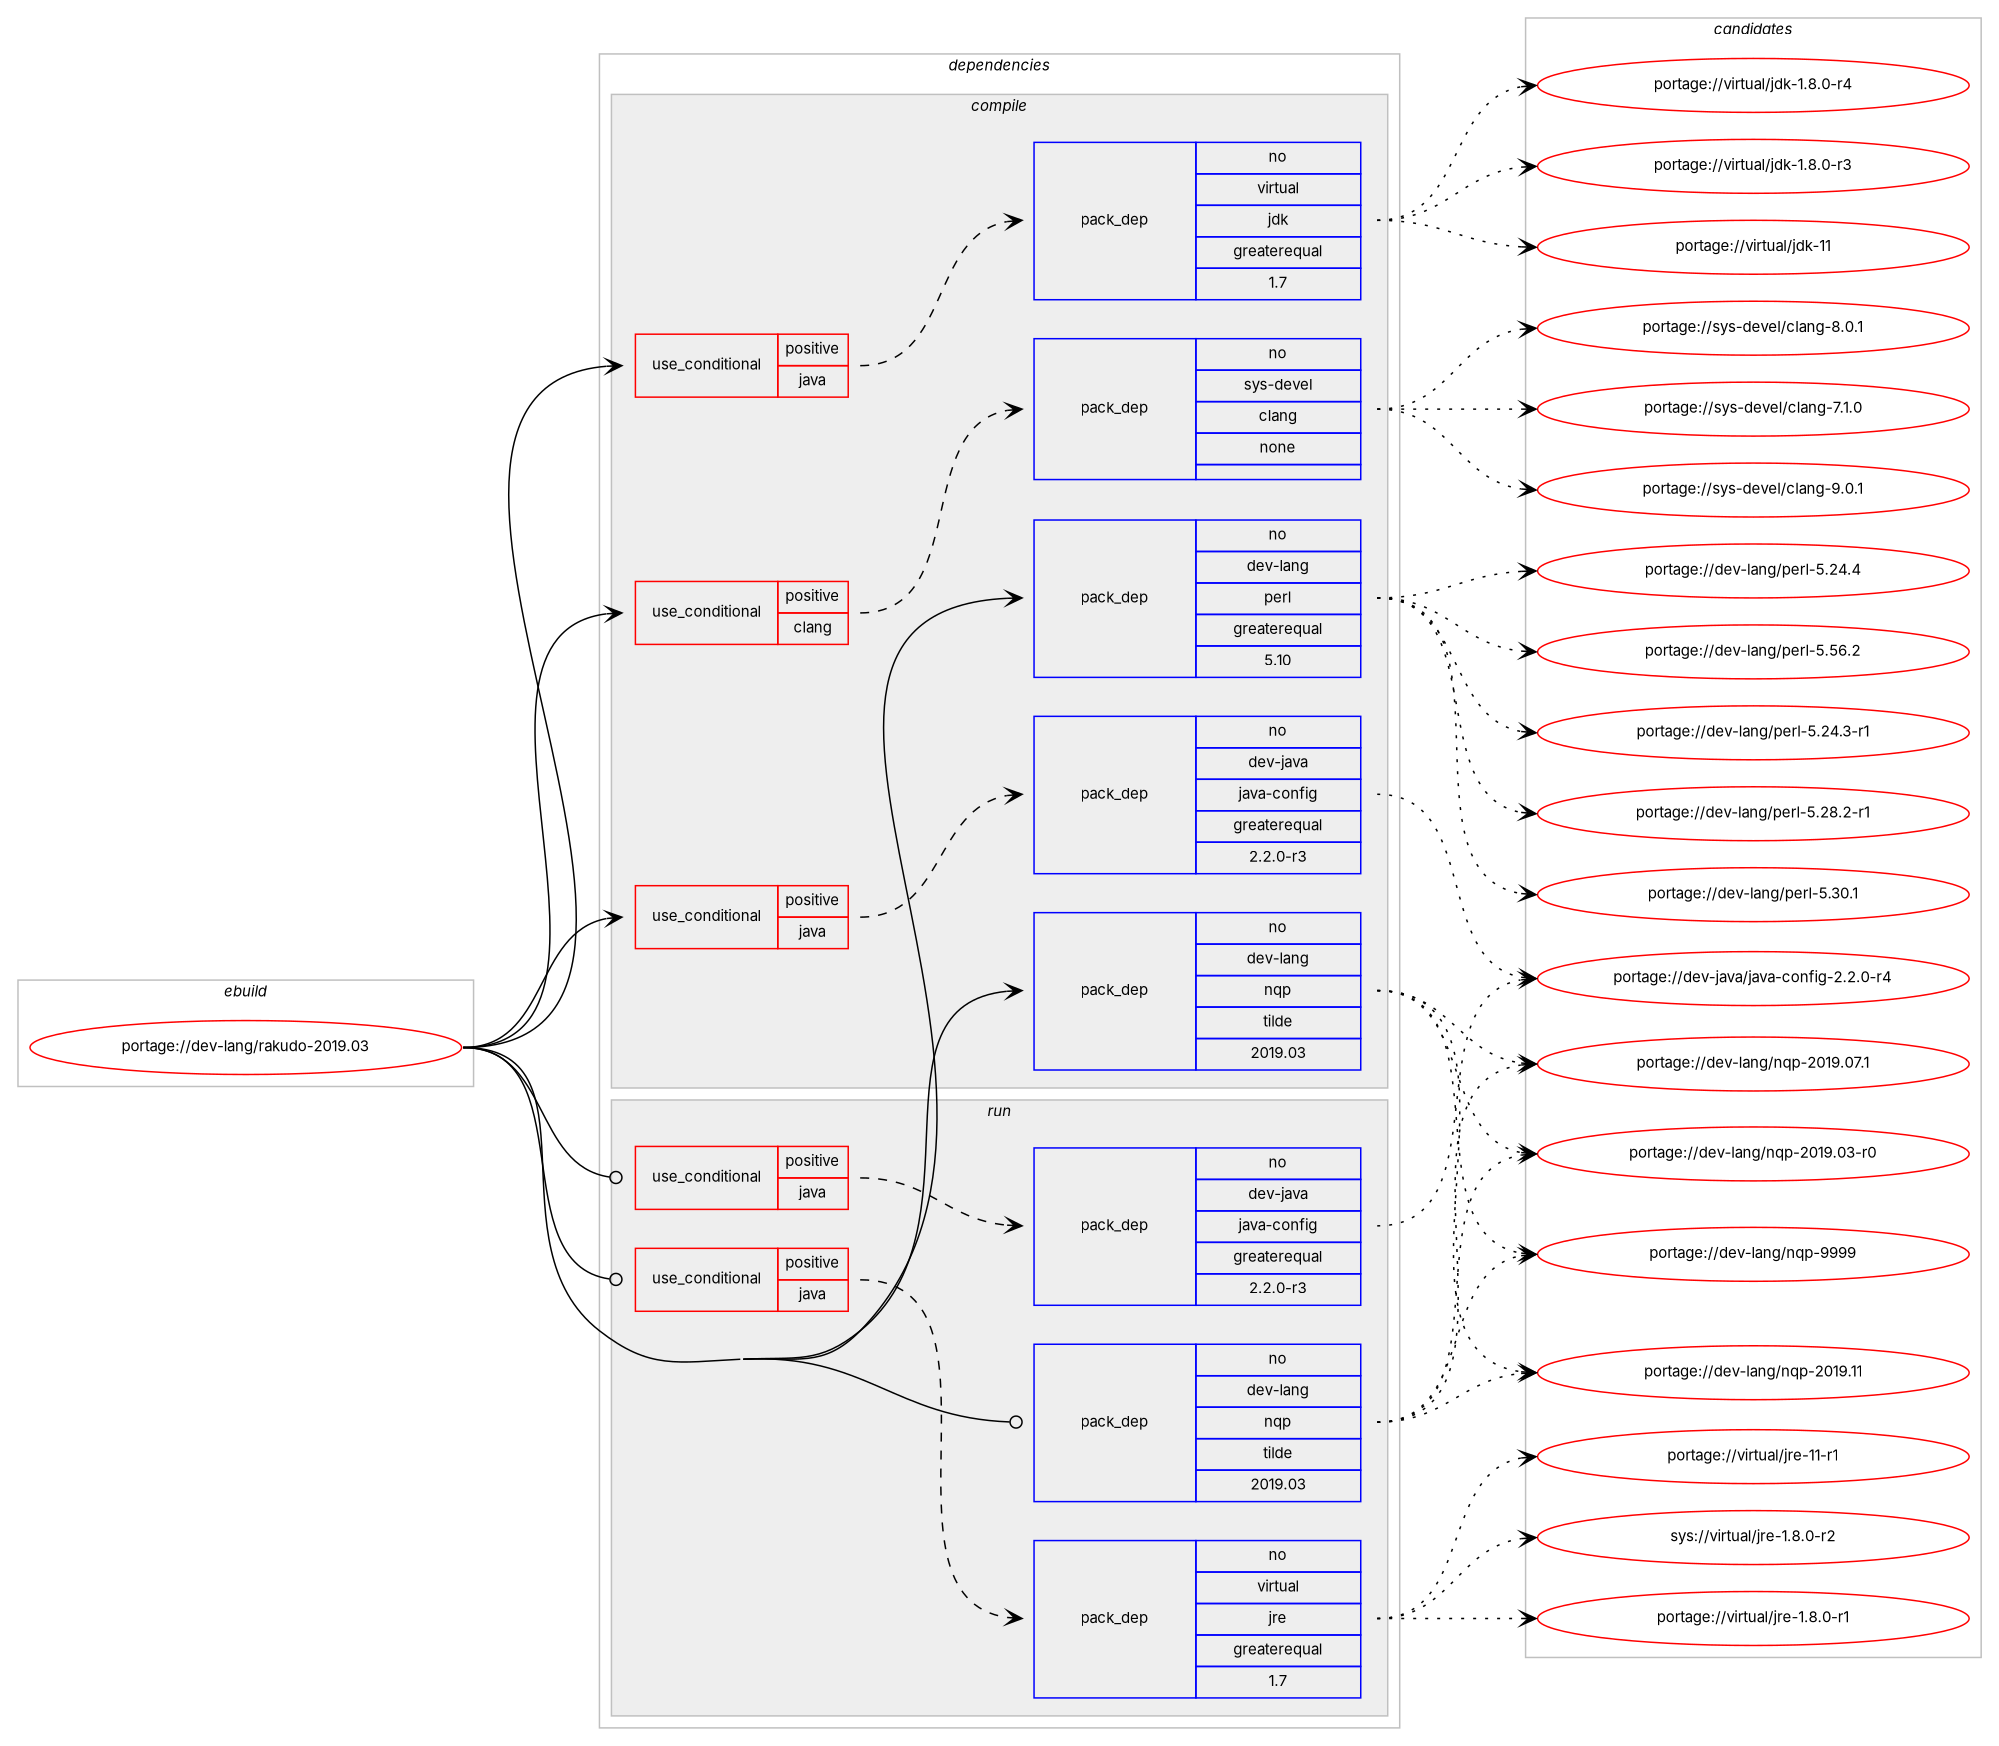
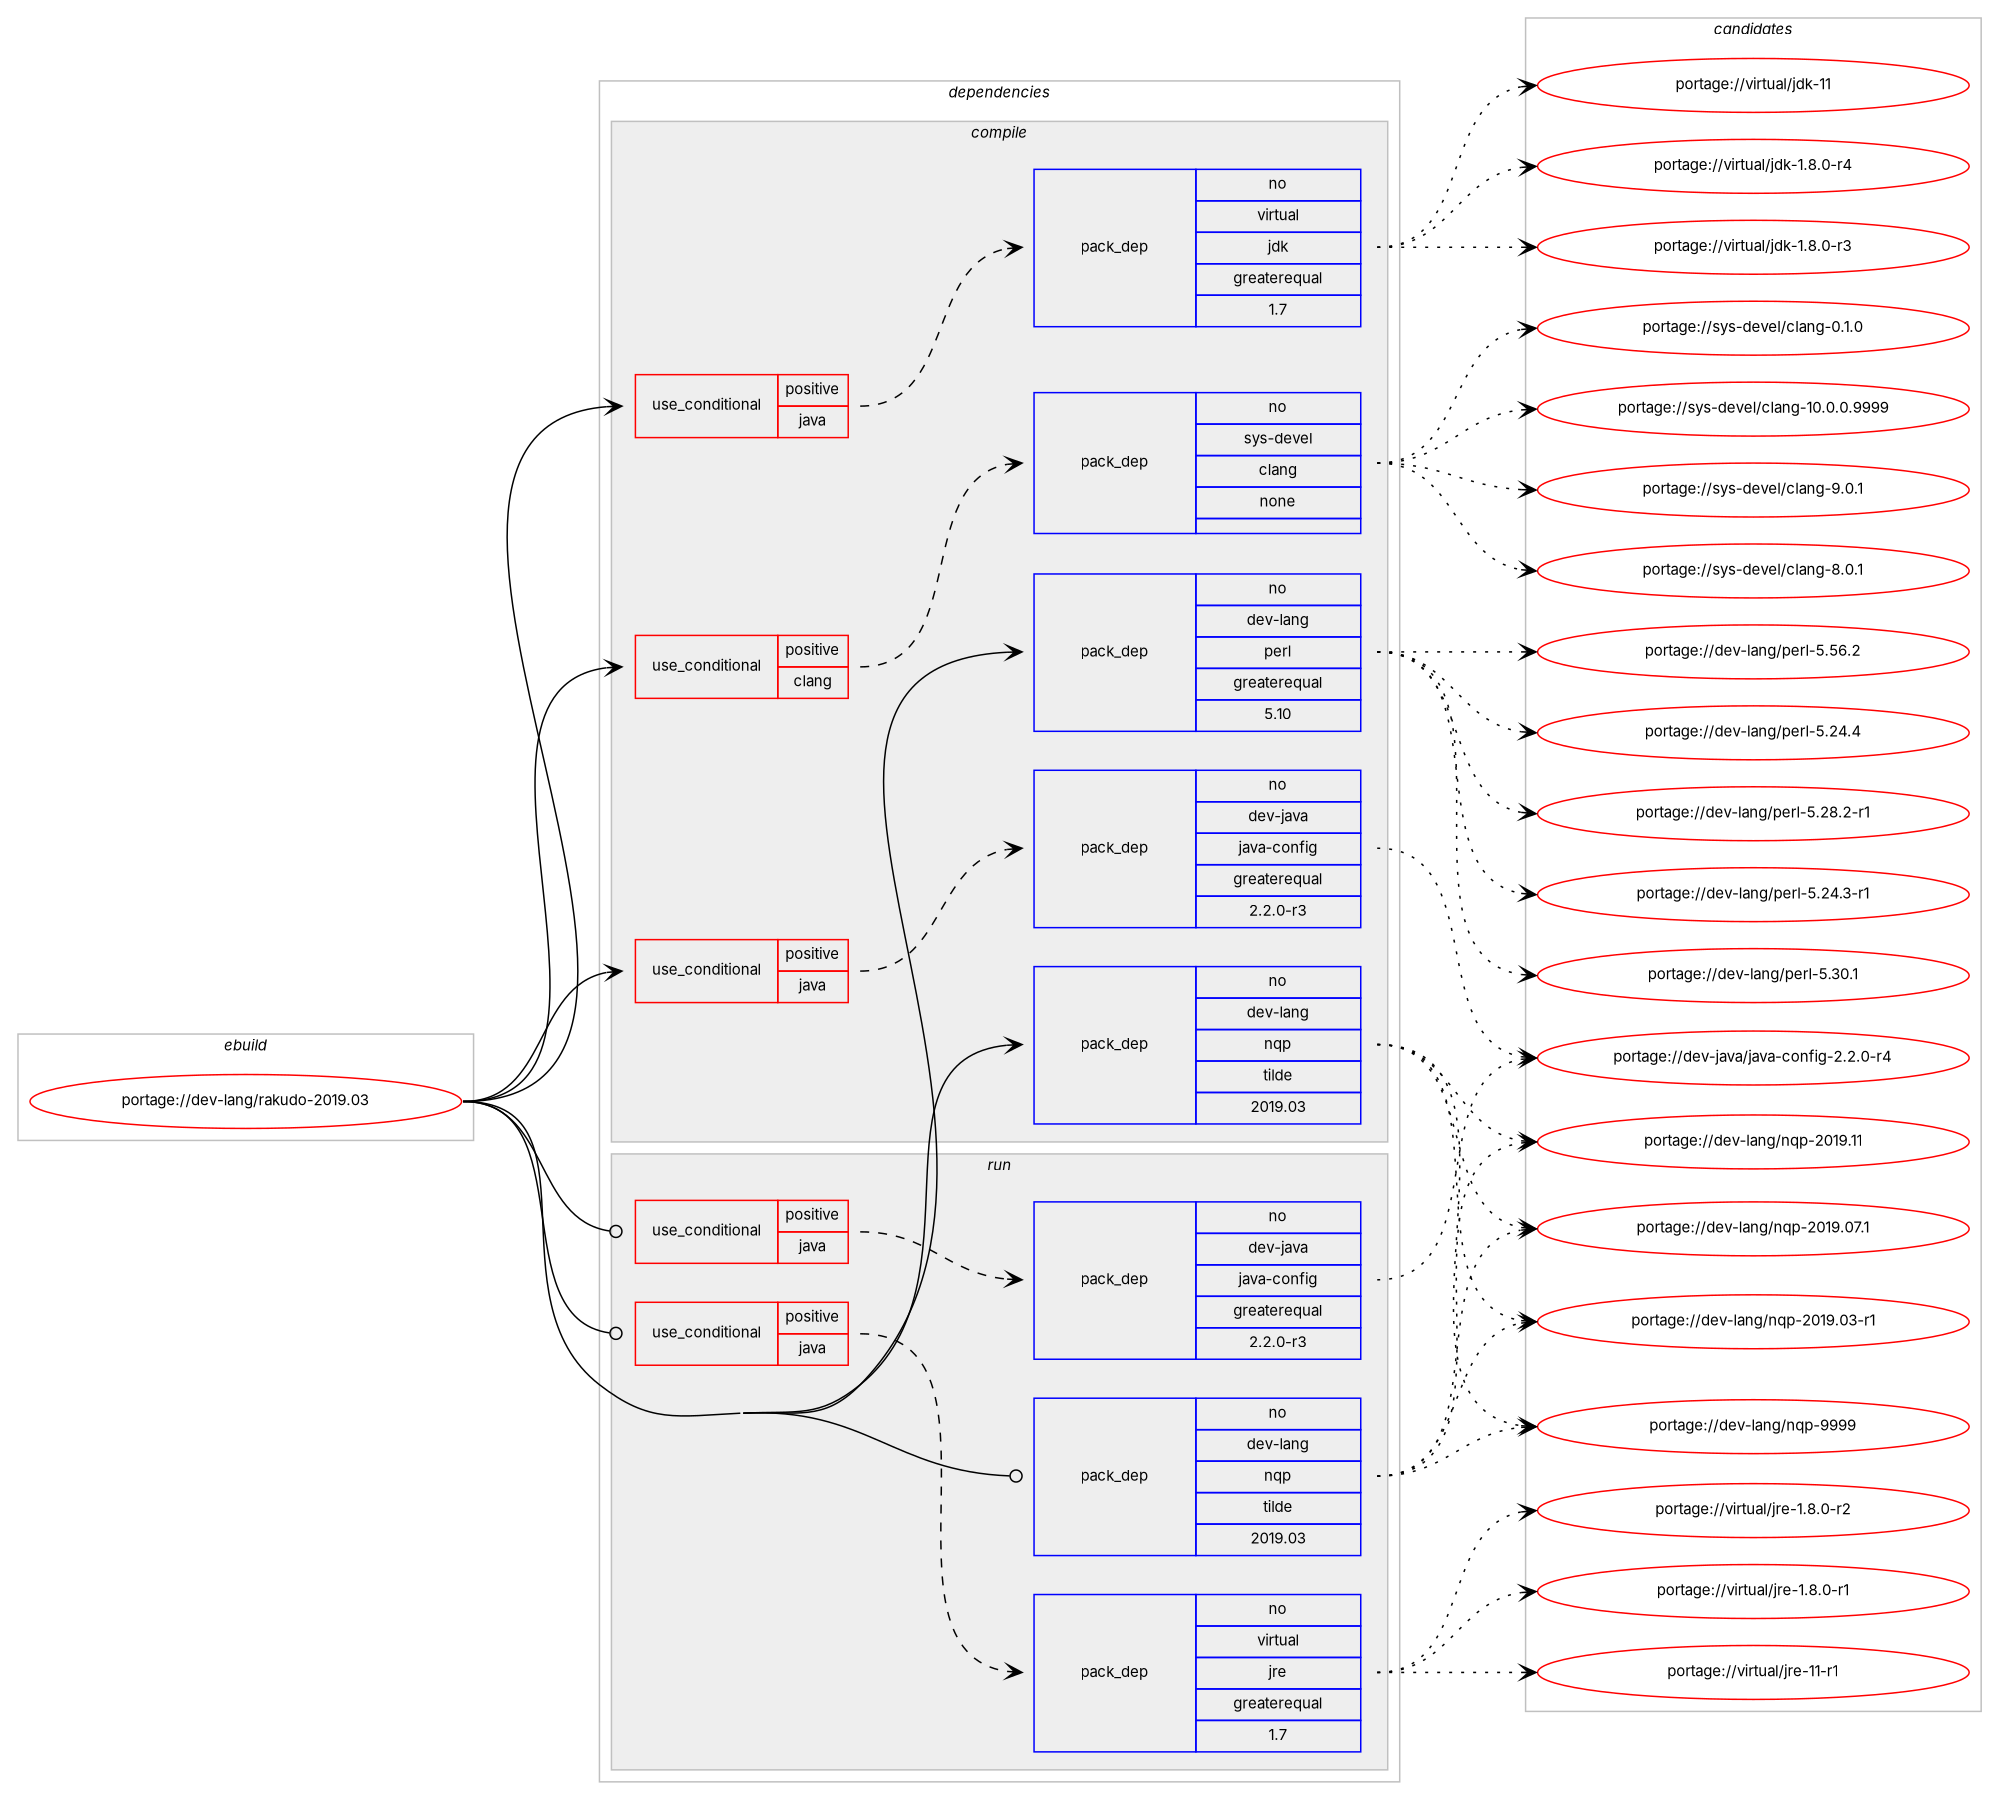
(1753, 409) -> (1753, 328)
none -> (1753, 409)
(1753, 1154) -> (1753, 1322)
(1753, 1538) -> (1753, 1511)
